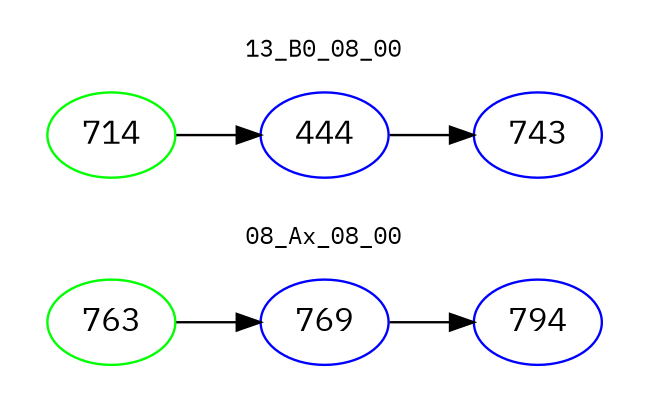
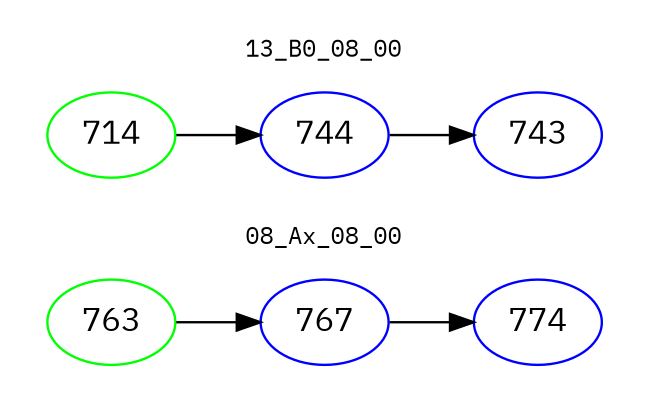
(325, 135) -> (325, 135)
(325, 322) -> (325, 322)
(538, 322) -> (538, 322)
